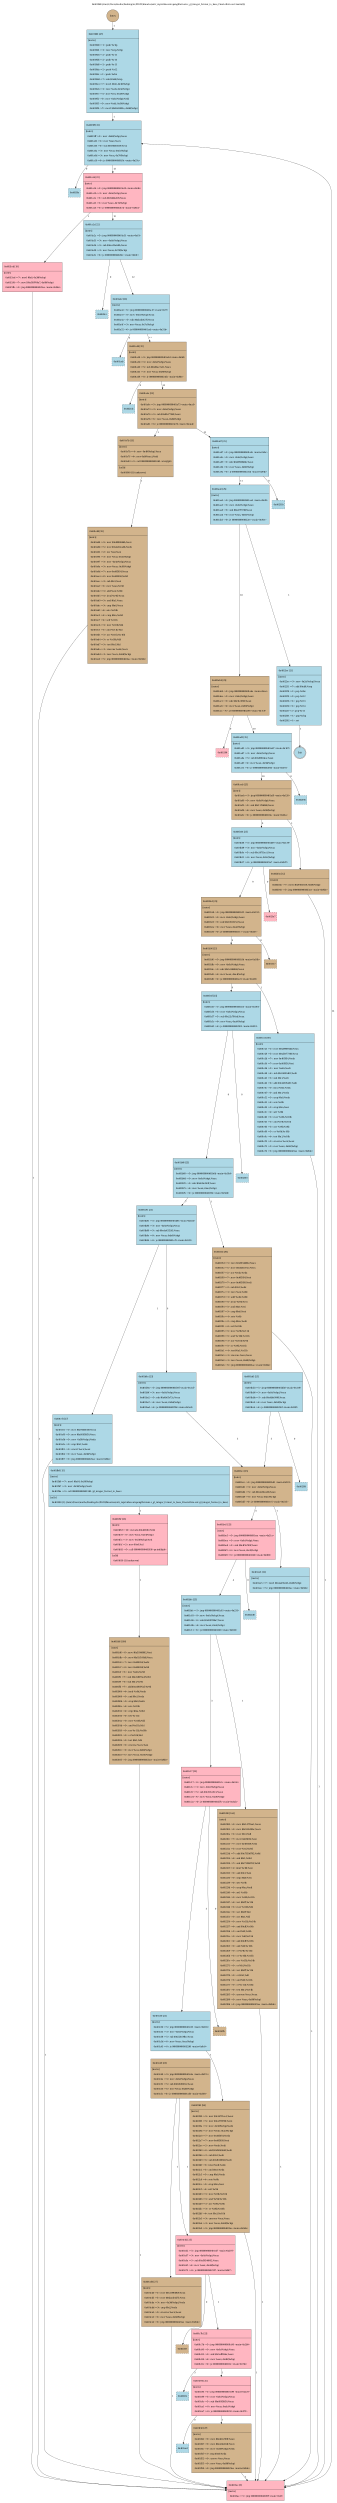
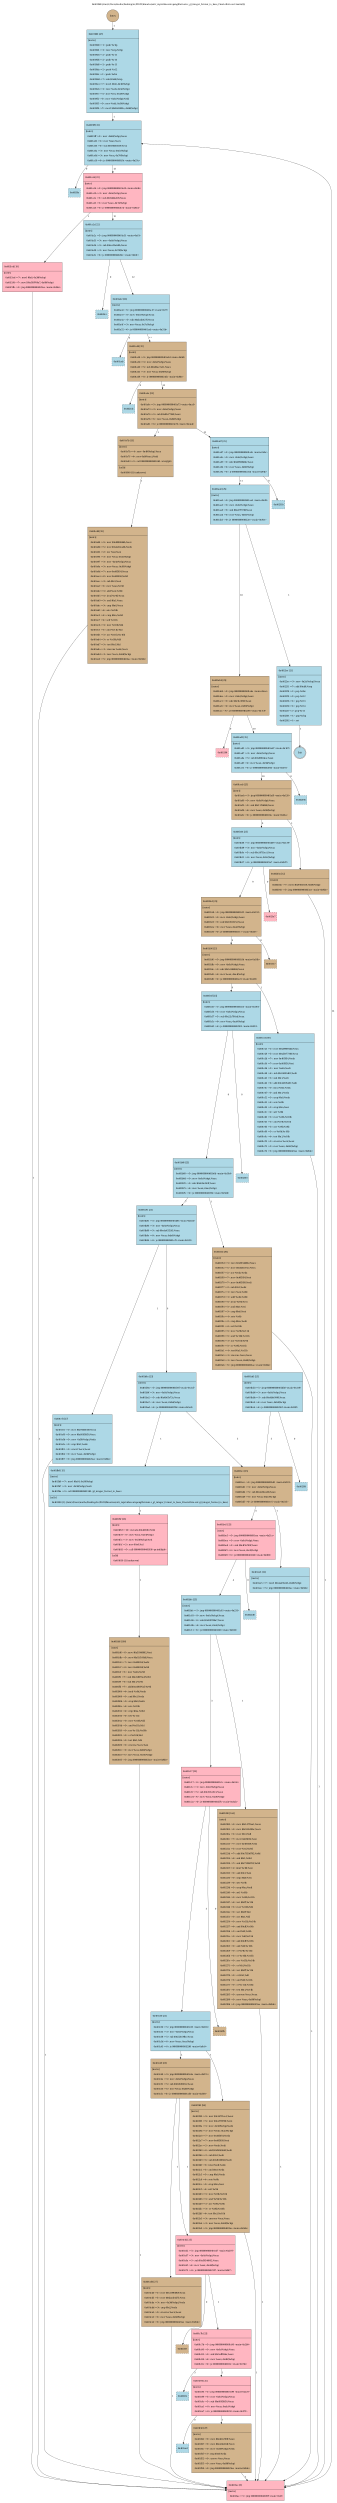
none -> (153, 1438)
none -> (180, 2054)
